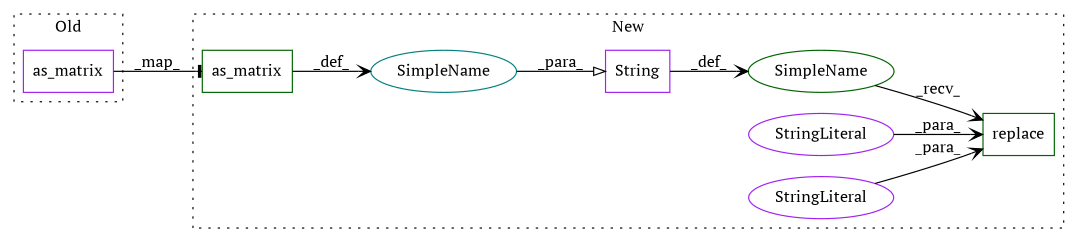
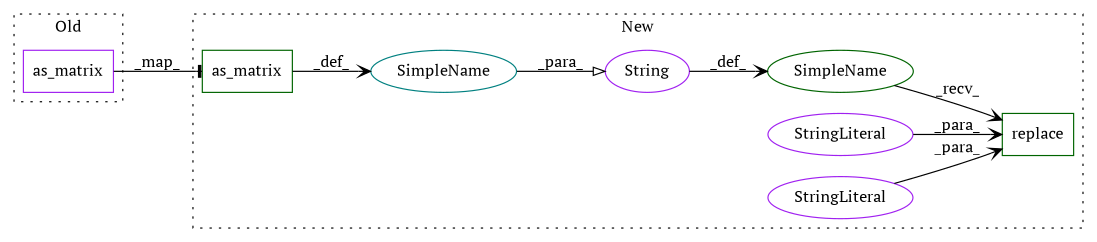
(638, 71) -> (647, 71)
